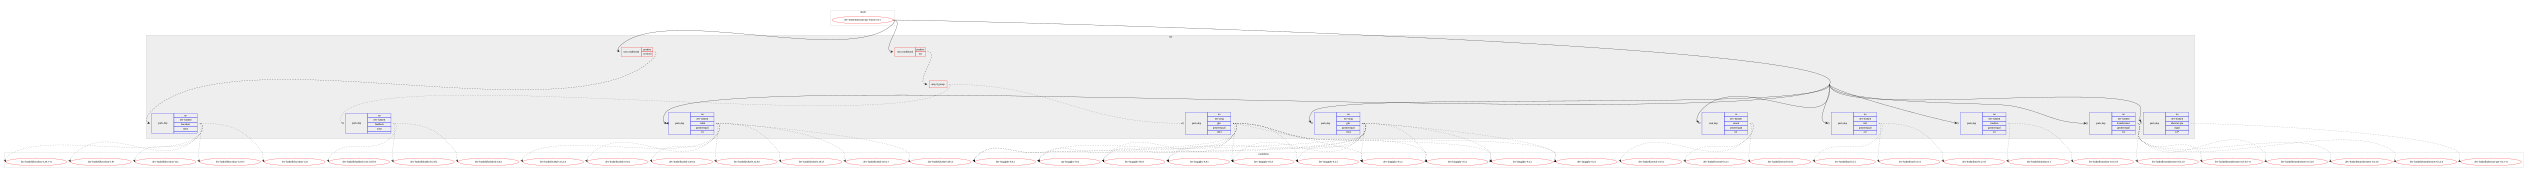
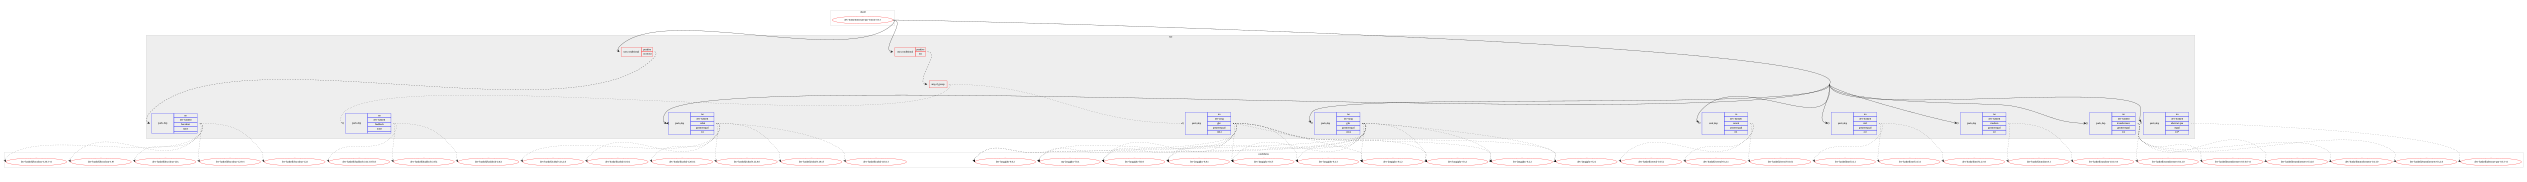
(941, 162) -> none
